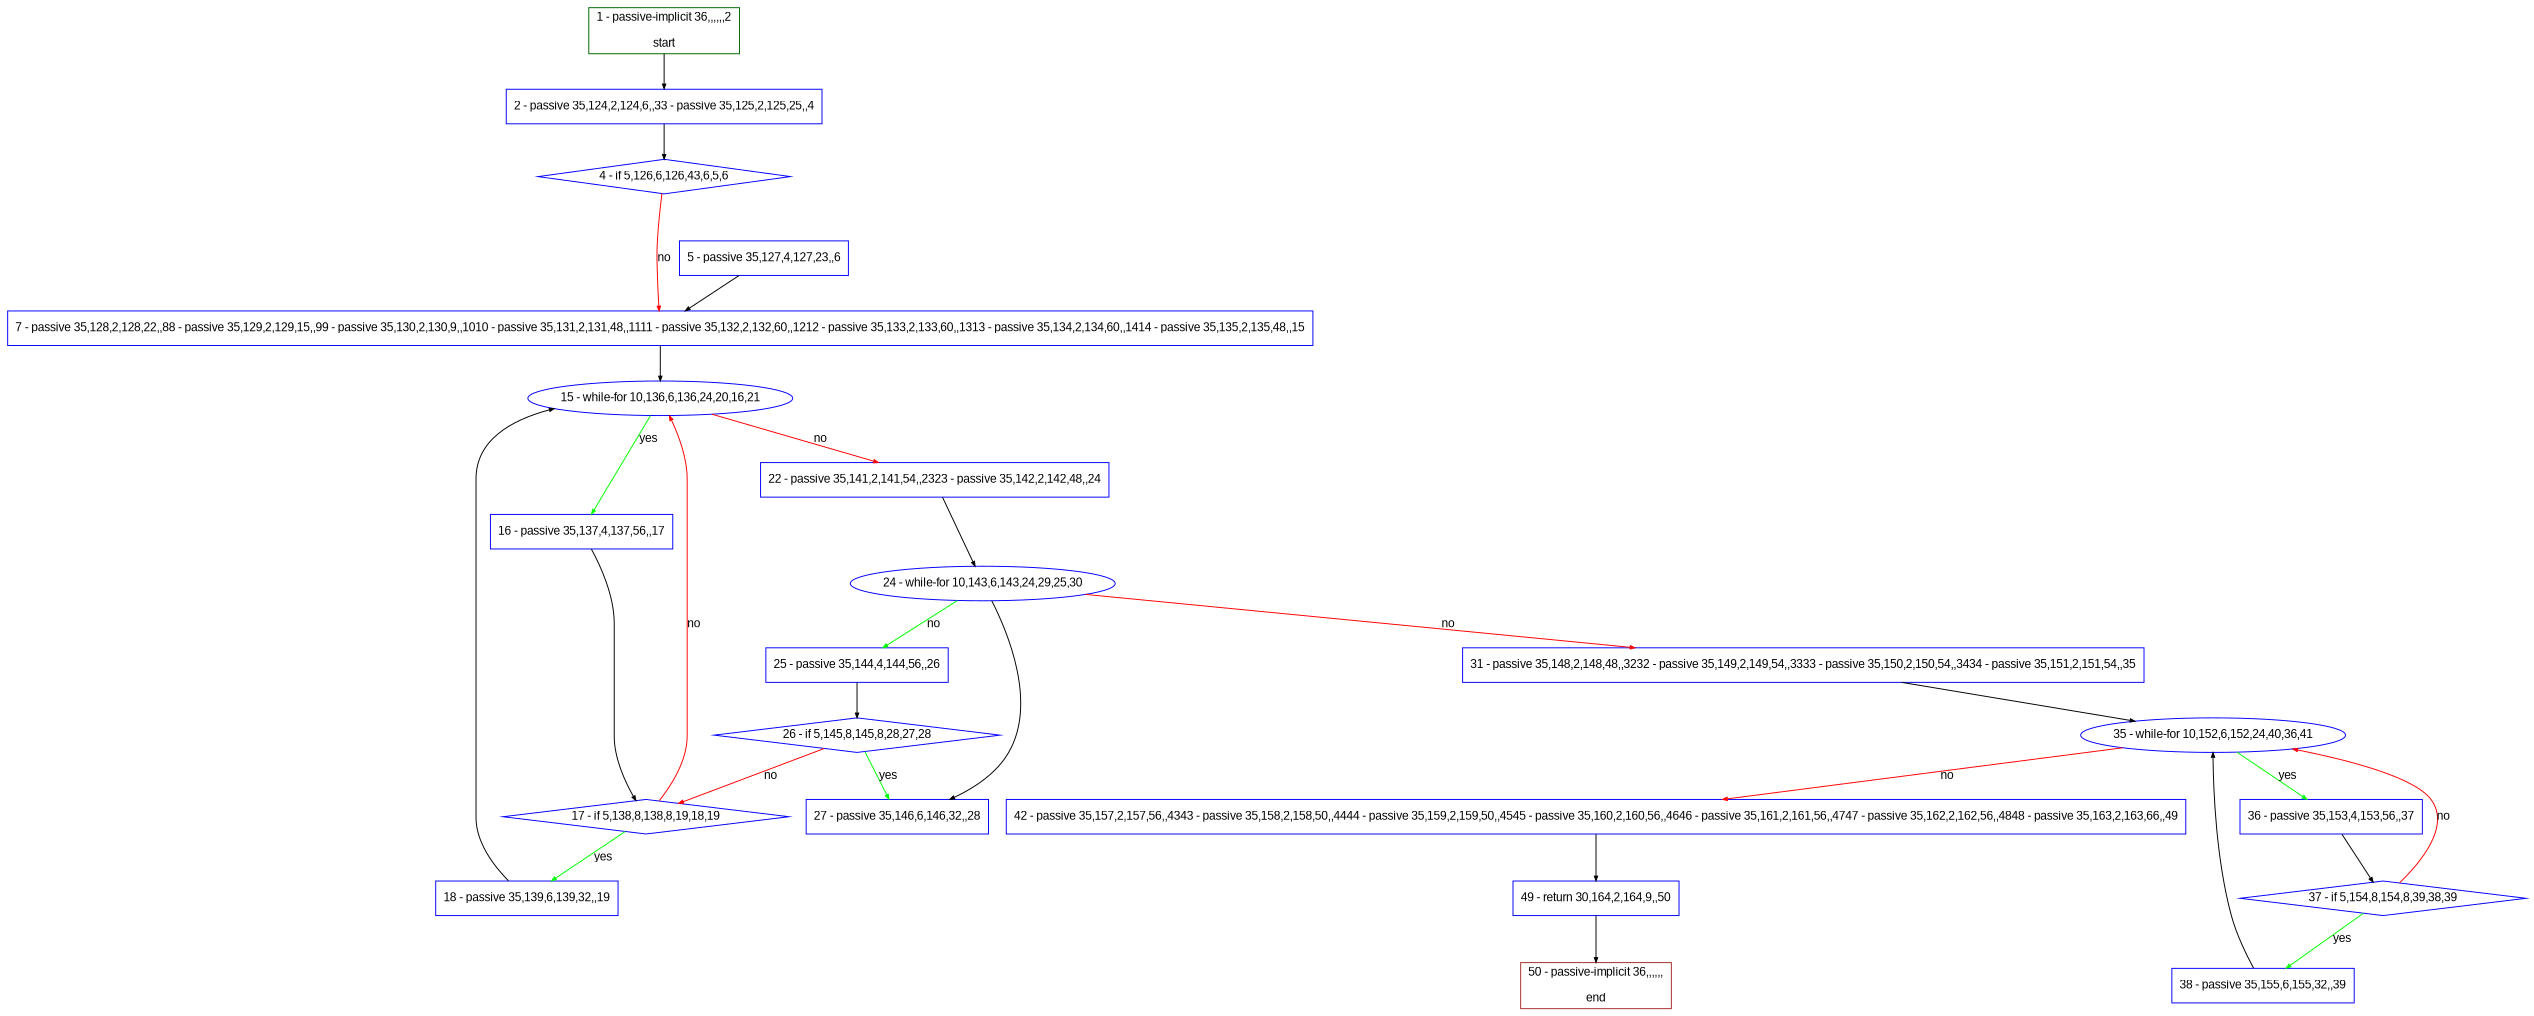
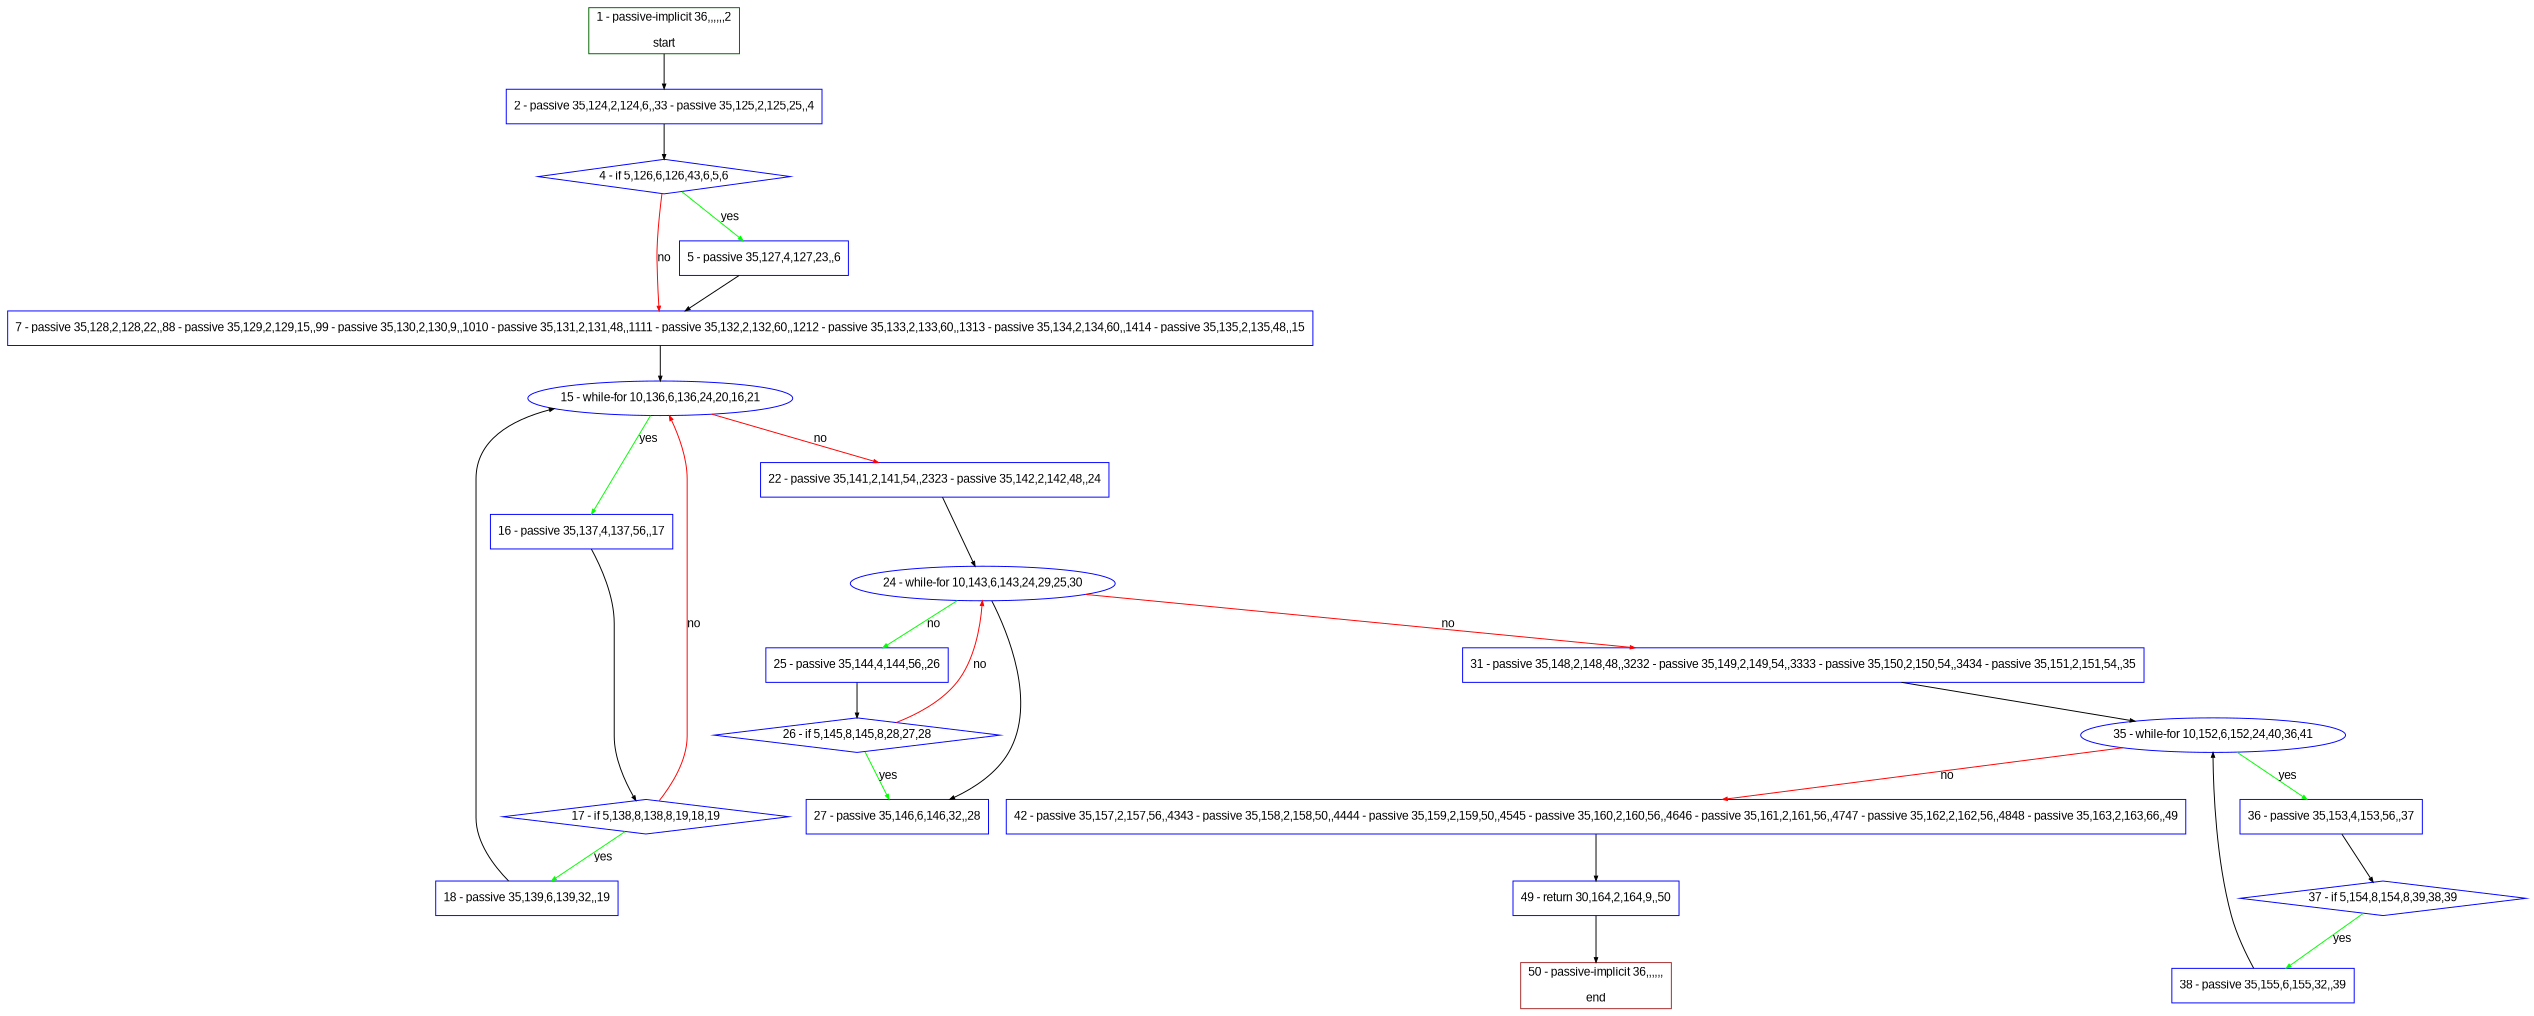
none -> (711, 215)
(754, 775) -> (959, 679)
(2412, 785) -> none
